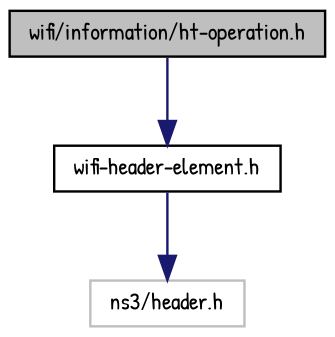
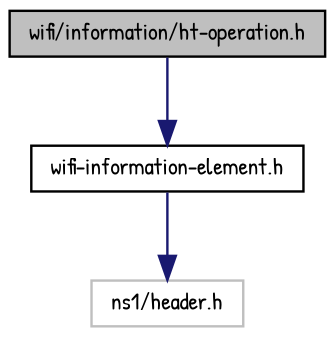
(167, 169) -> (167, 169)
(167, 303) -> (167, 303)
